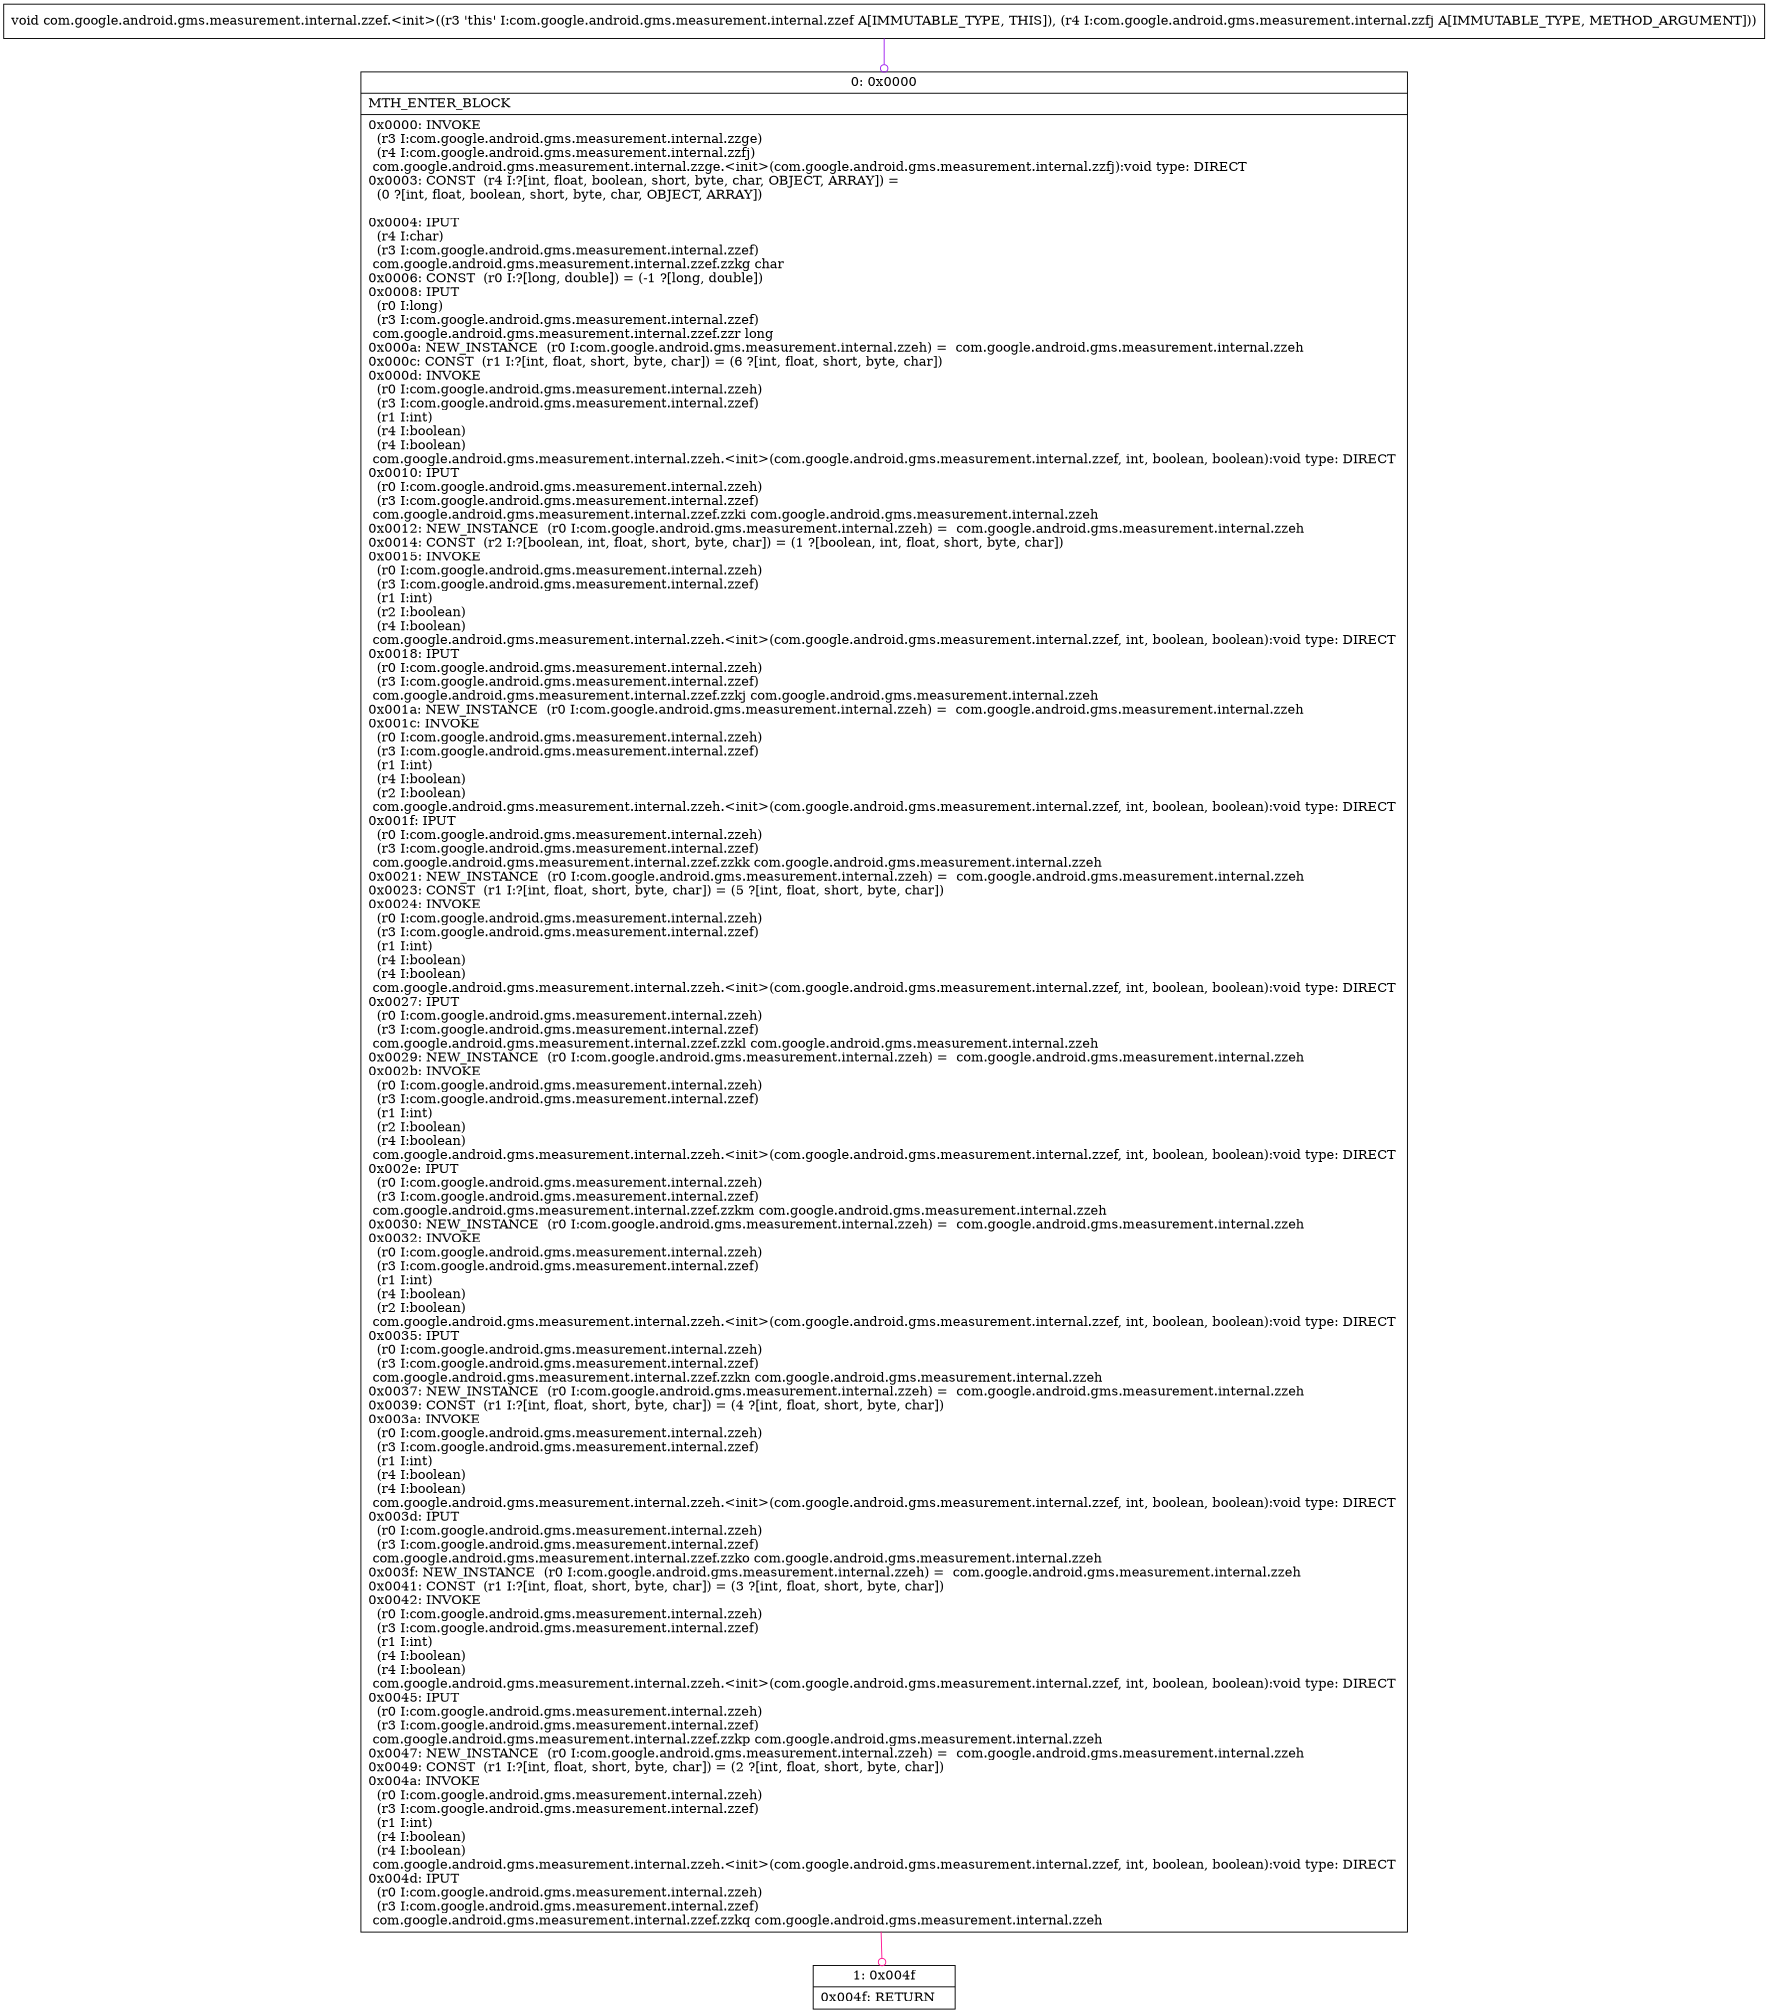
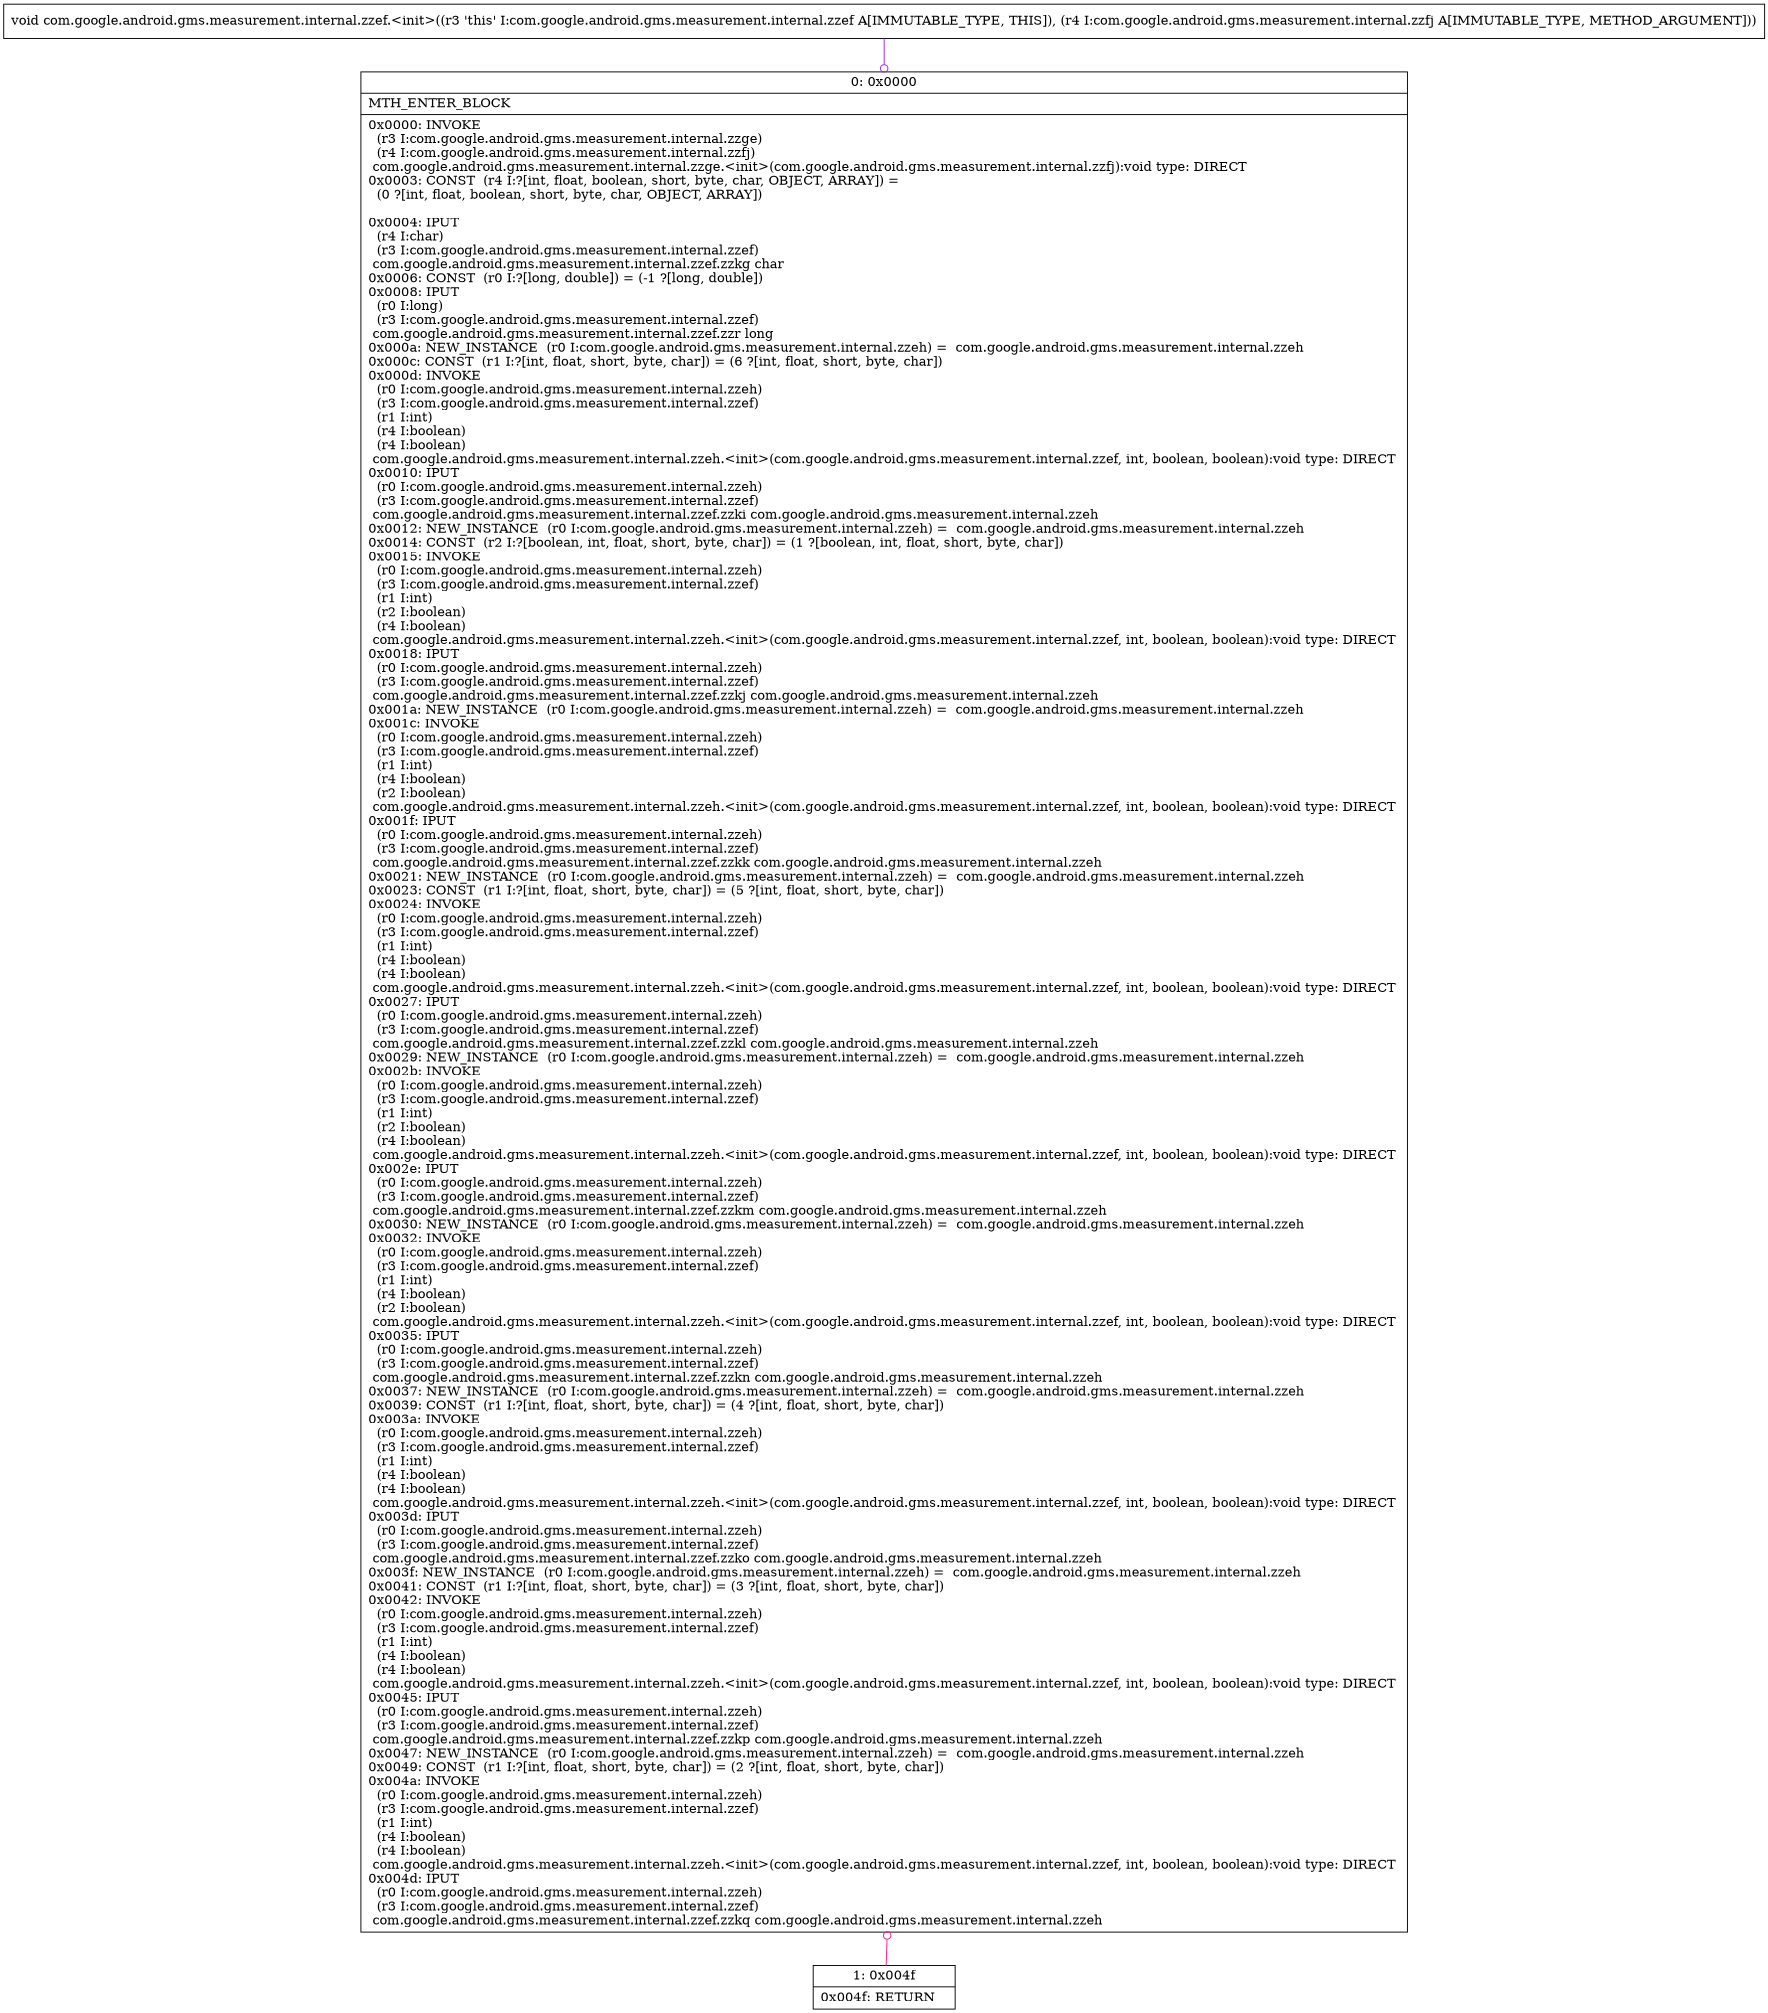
(881, 1945) -> (887, 1953)
